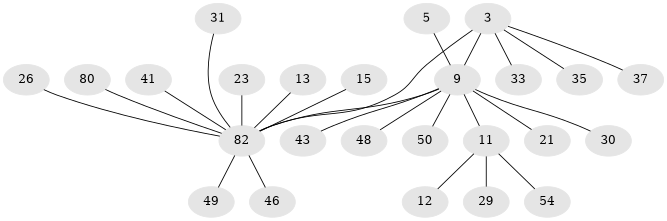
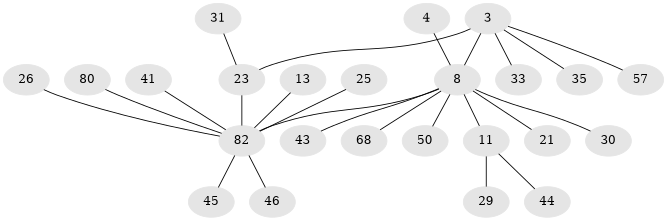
(427, 19) -> (427, 19)
(364, 80) -> (364, 80)
(457, 80) -> (457, 80)
(641, 80) -> (641, 80)
(209, 83) -> (230, 49)
(388, 98) -> (365, 49)
(364, 141) -> (364, 141)
(211, 202) -> (211, 202)
(425, 202) -> none
(547, 202) -> (547, 202)
